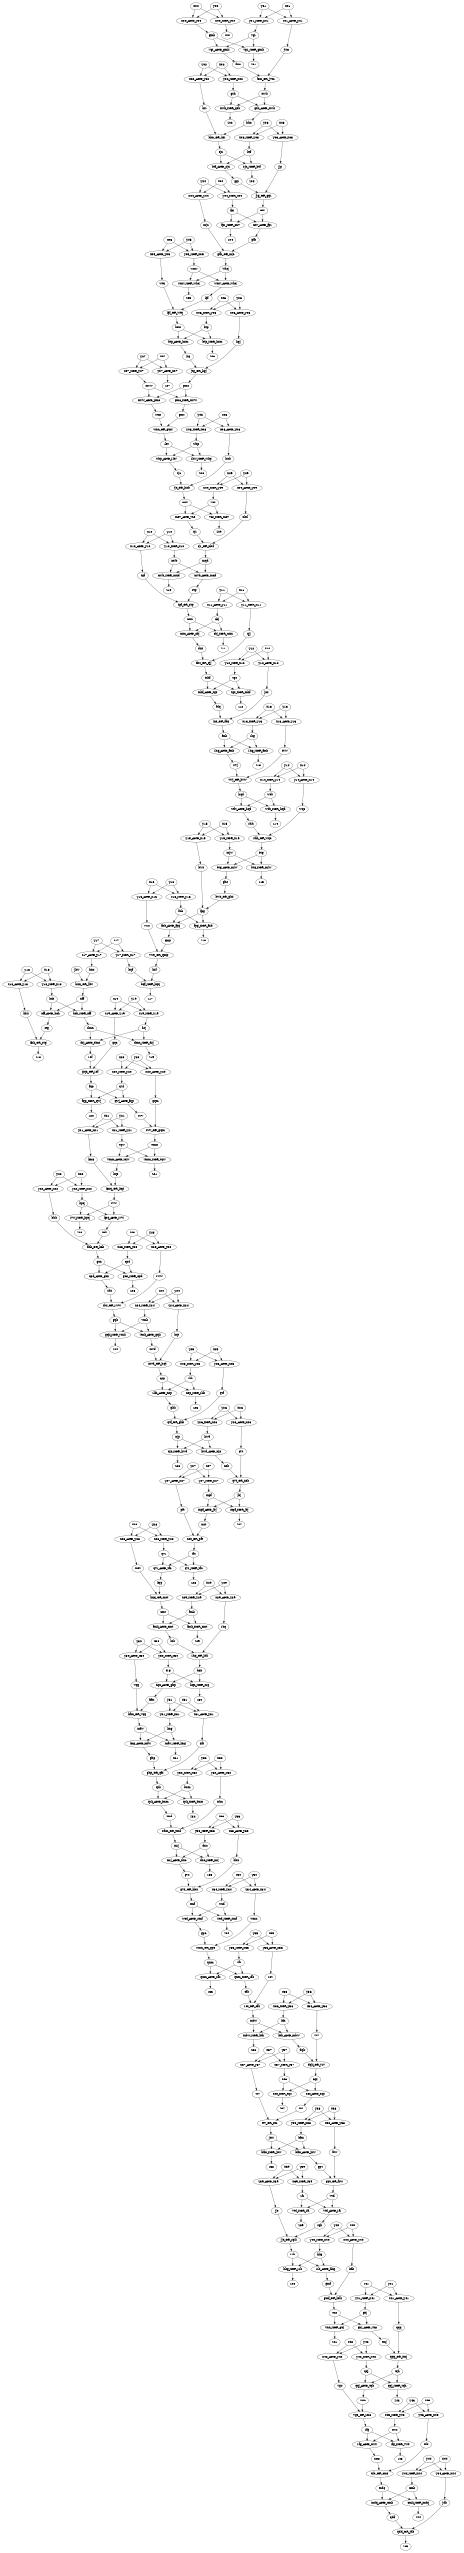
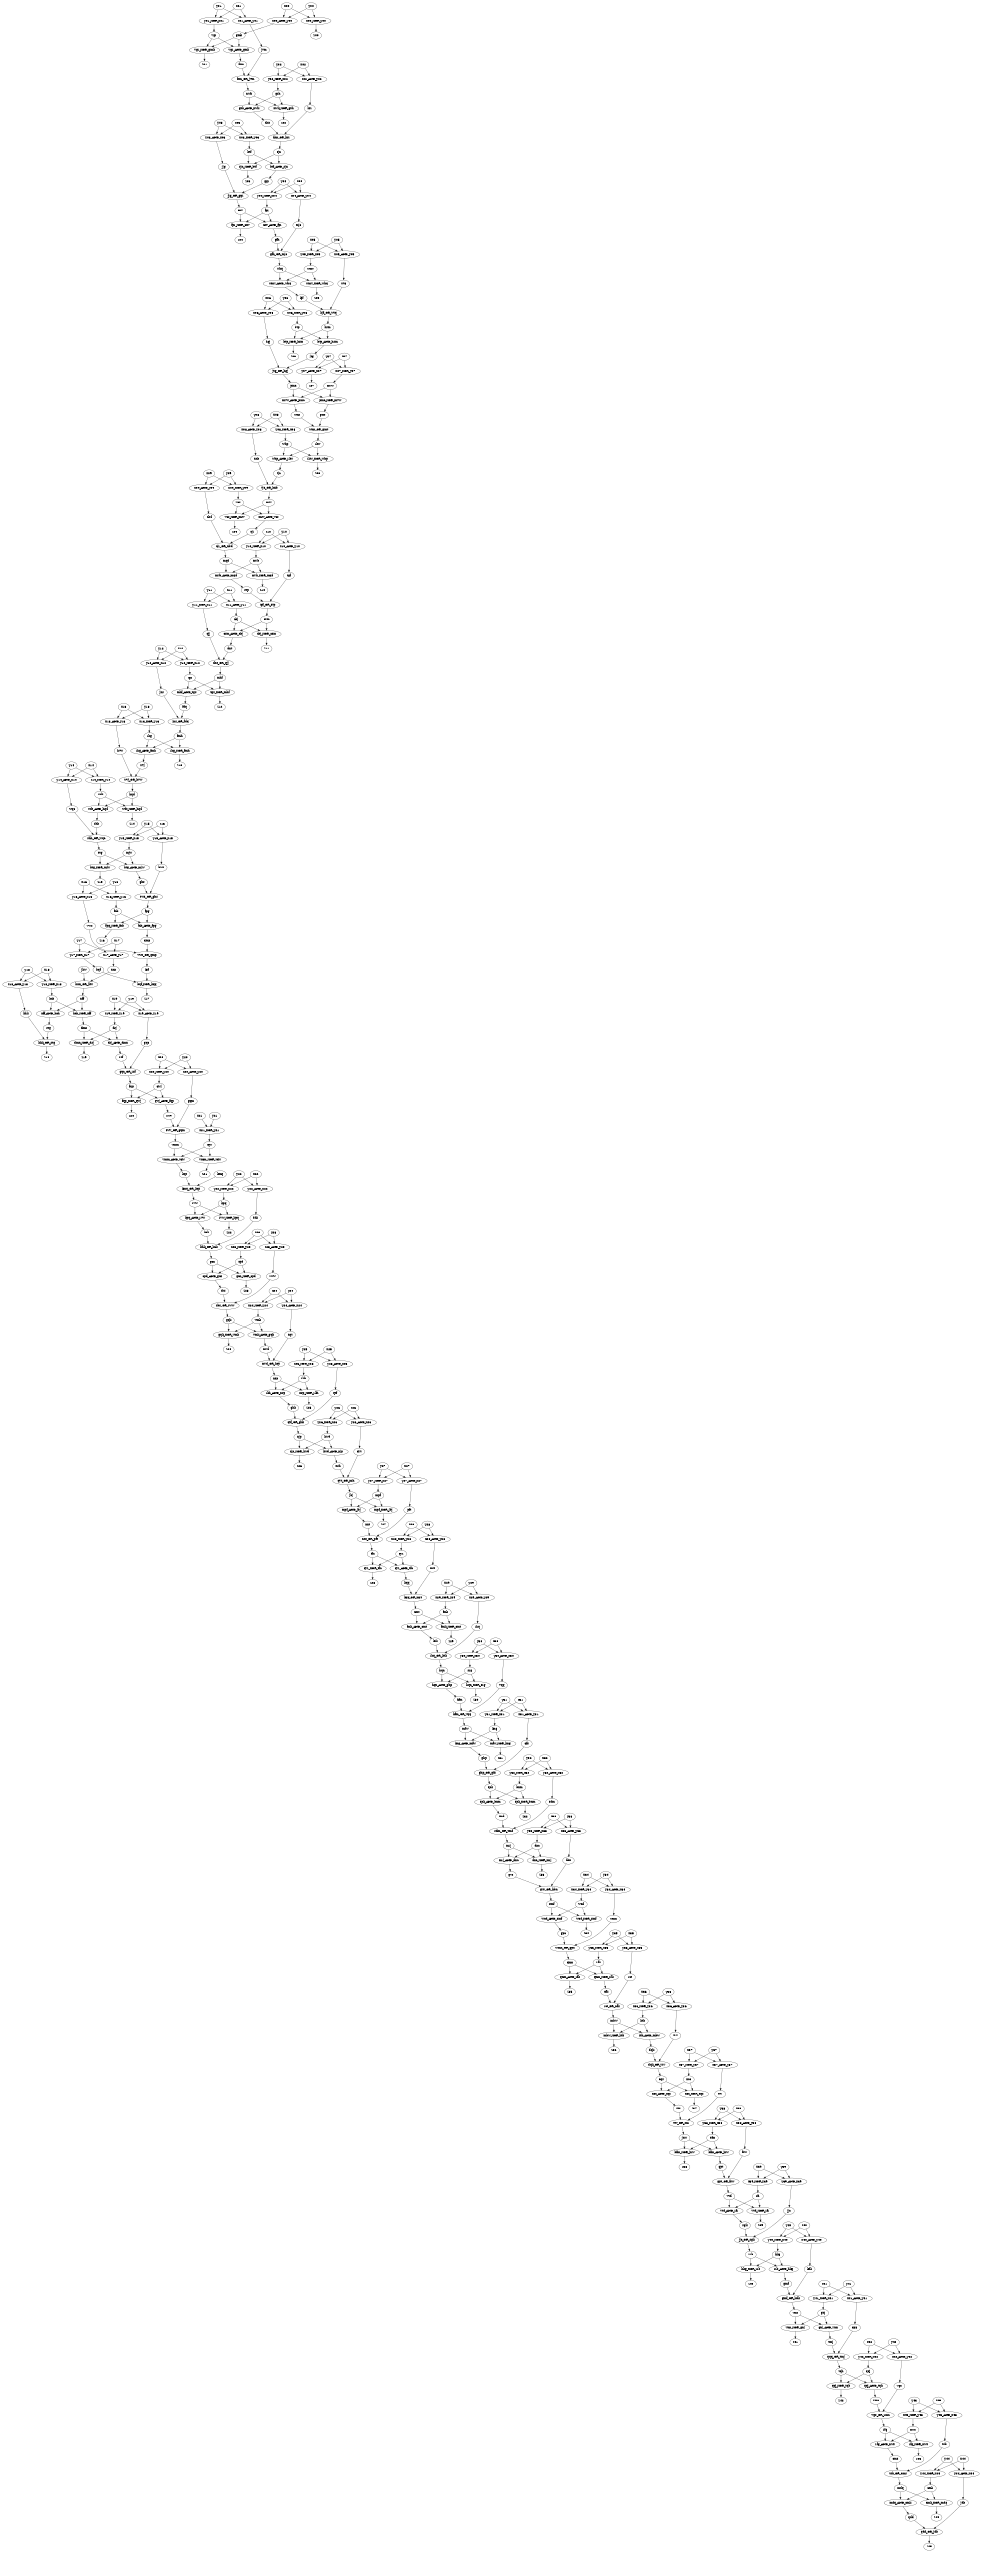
(202, 889) -> (155, 881)
(88, 1130) -> none
(400, 2444) -> (918, 2444)
